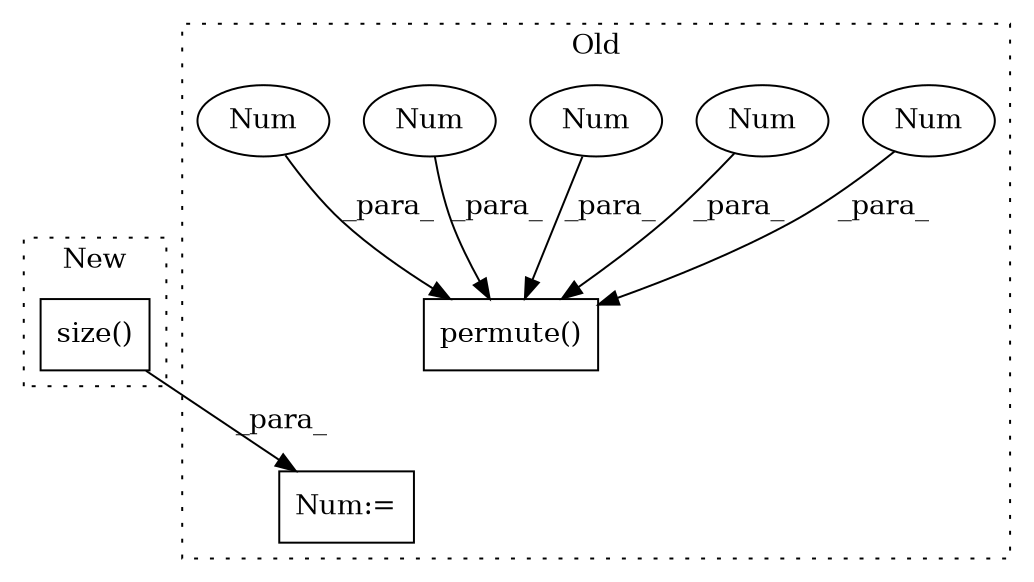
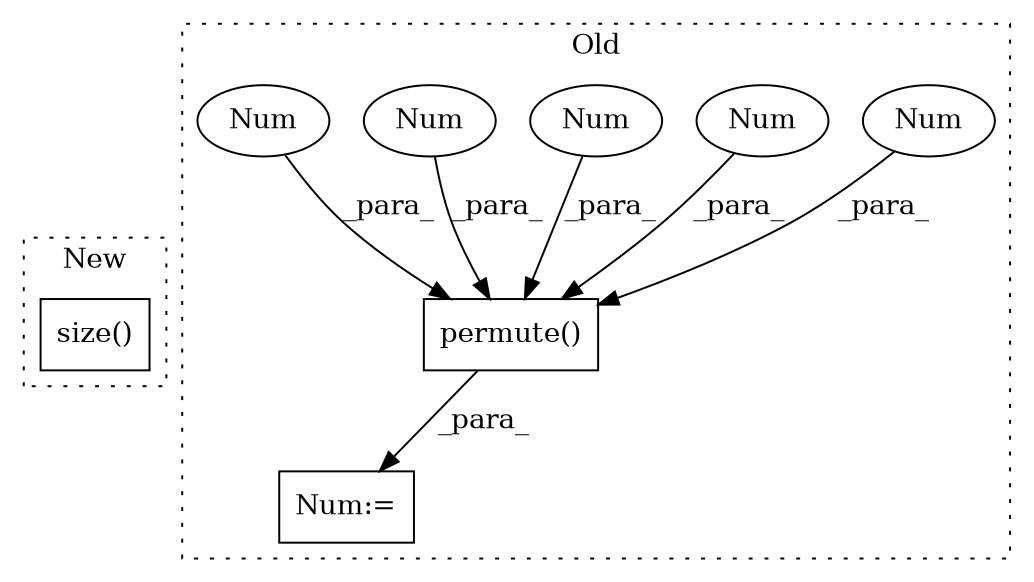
(213, 415) -> (436, 414)
